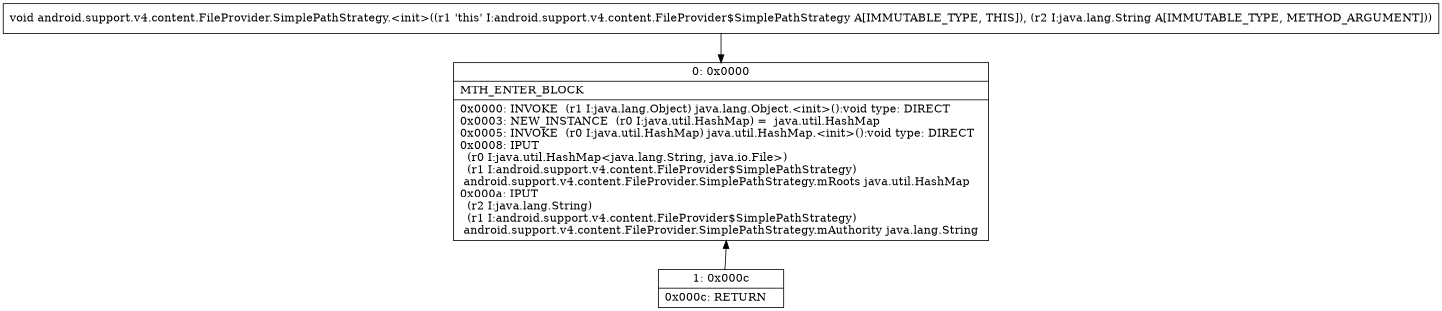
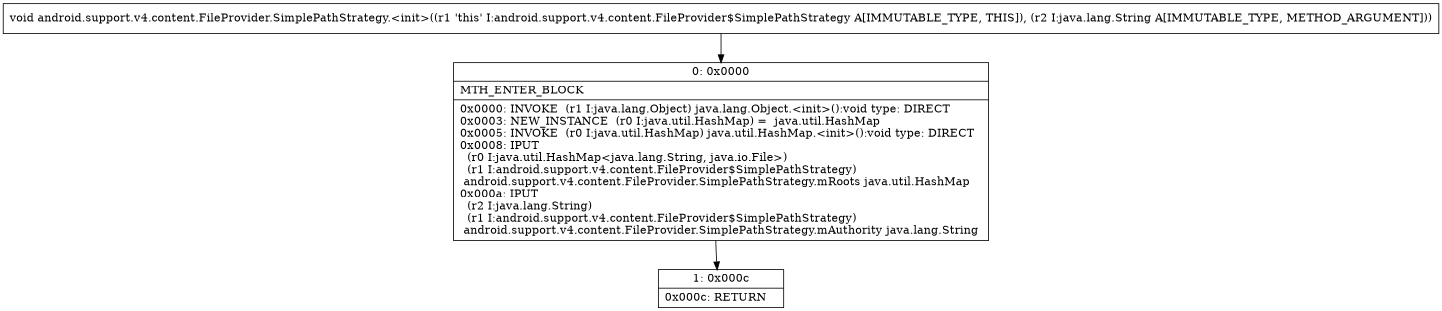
(726, 259) -> (716, 251)
